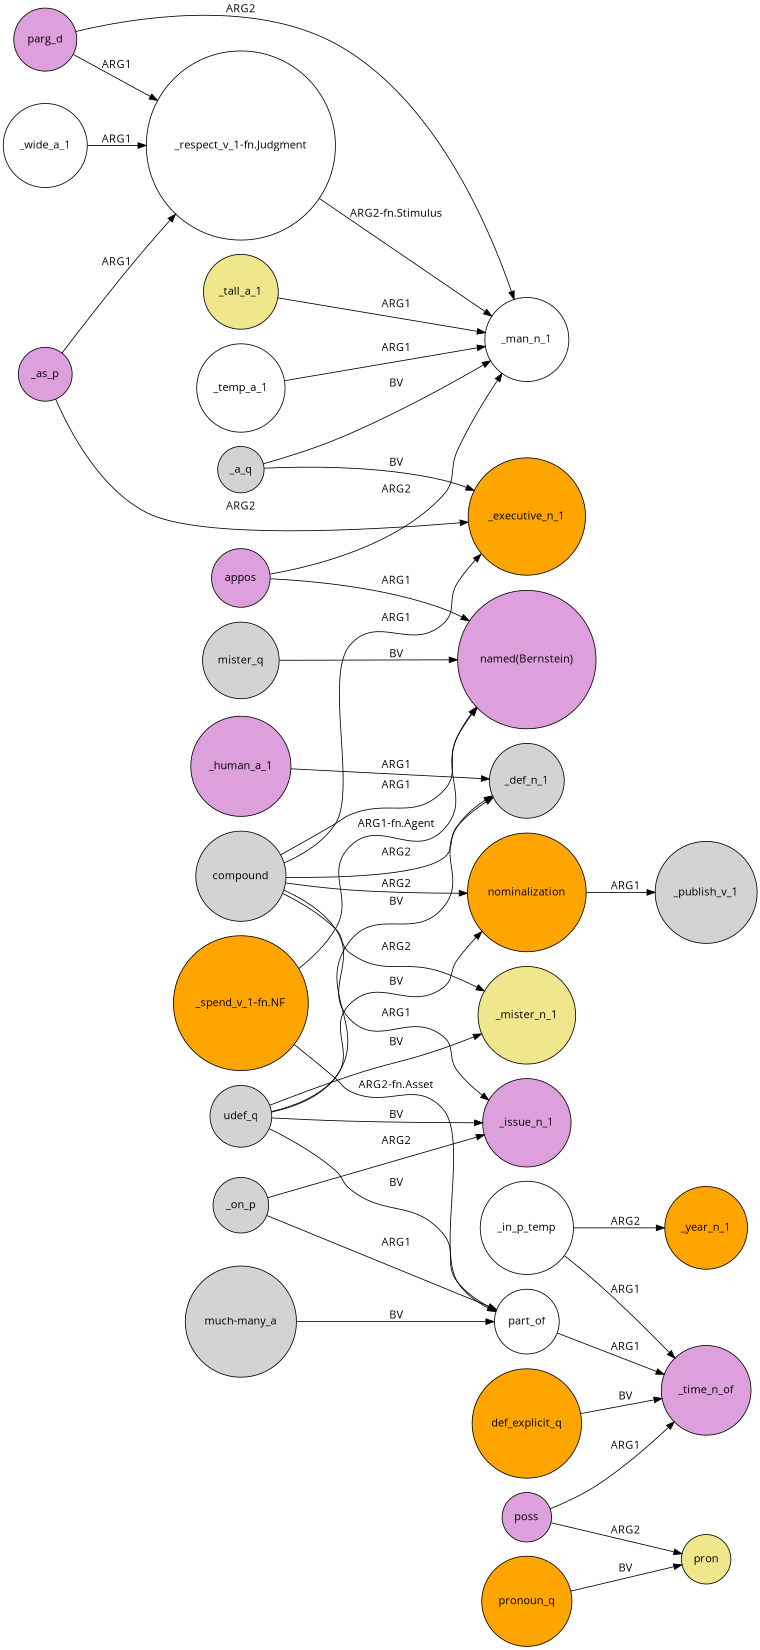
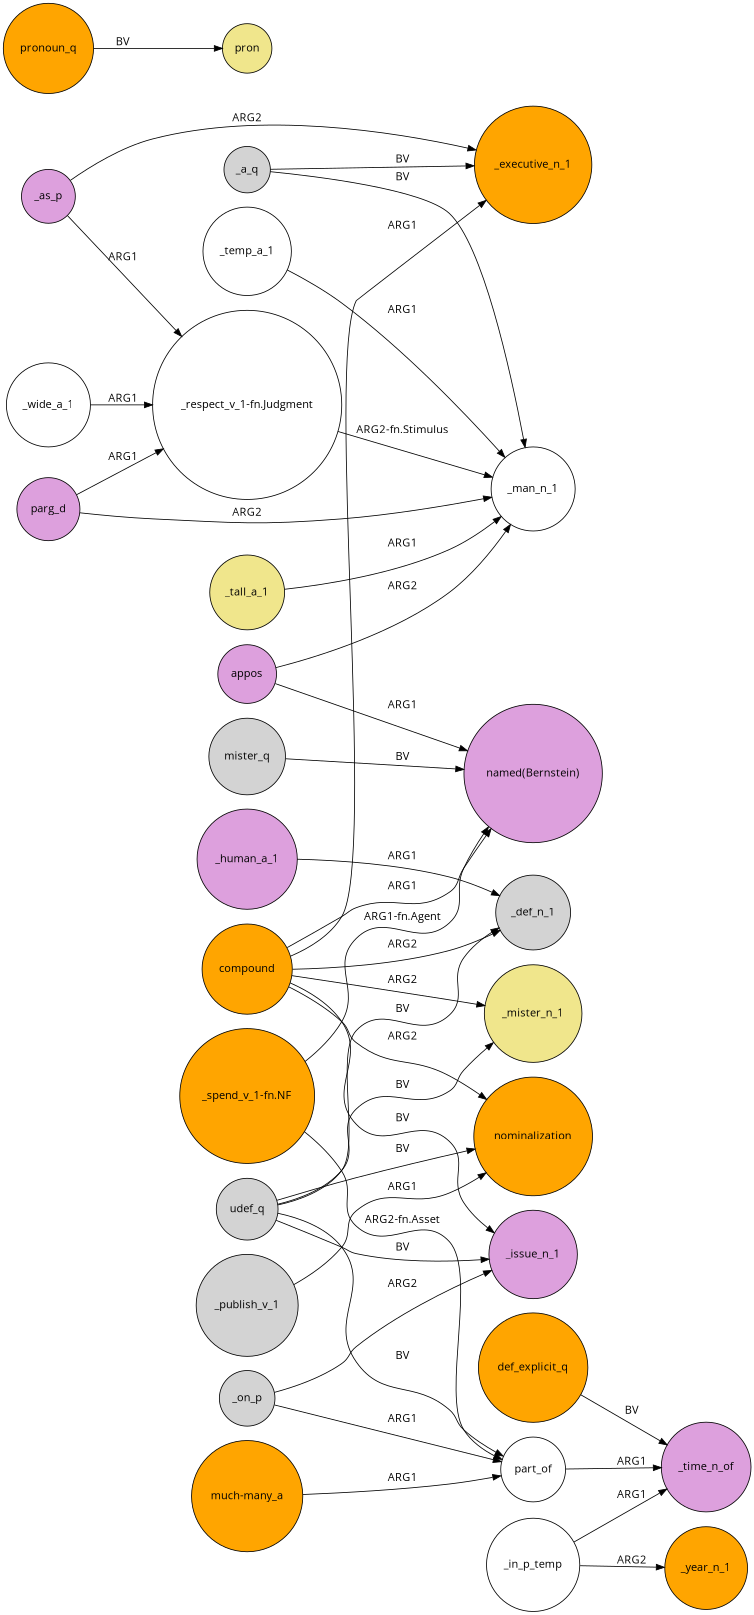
(241, 876) -> (247, 969)
(617, 892) -> (369, 1203)
(396, 1013) -> (403, 1118)
(396, 1316) -> (403, 1478)
(241, 1322) -> (247, 1496)
(527, 1517) -> none
